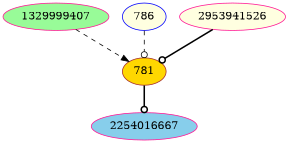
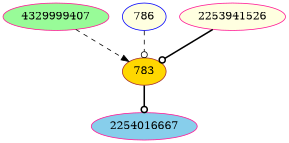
(56, 17) -> (56, 17)
(233, 17) -> (233, 17)
(144, 72) -> (144, 72)
